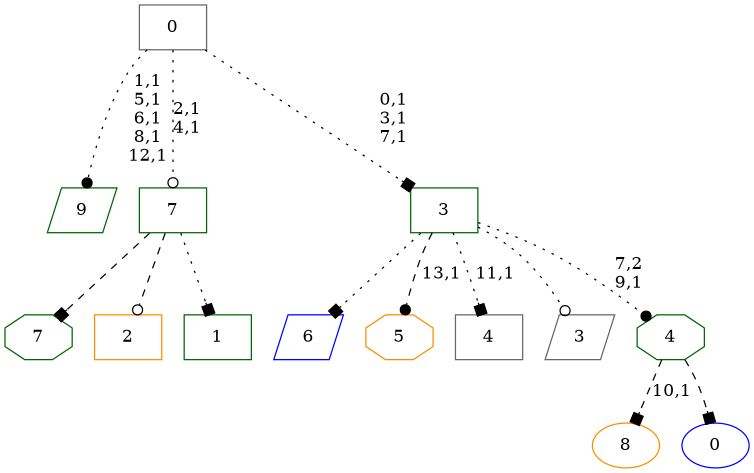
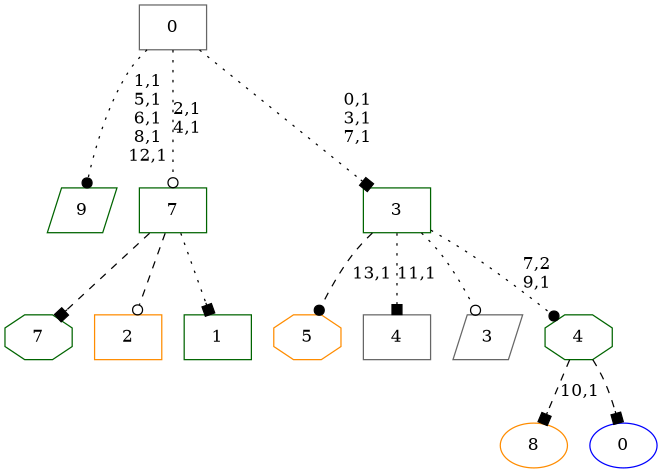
(309, 337) -> none
